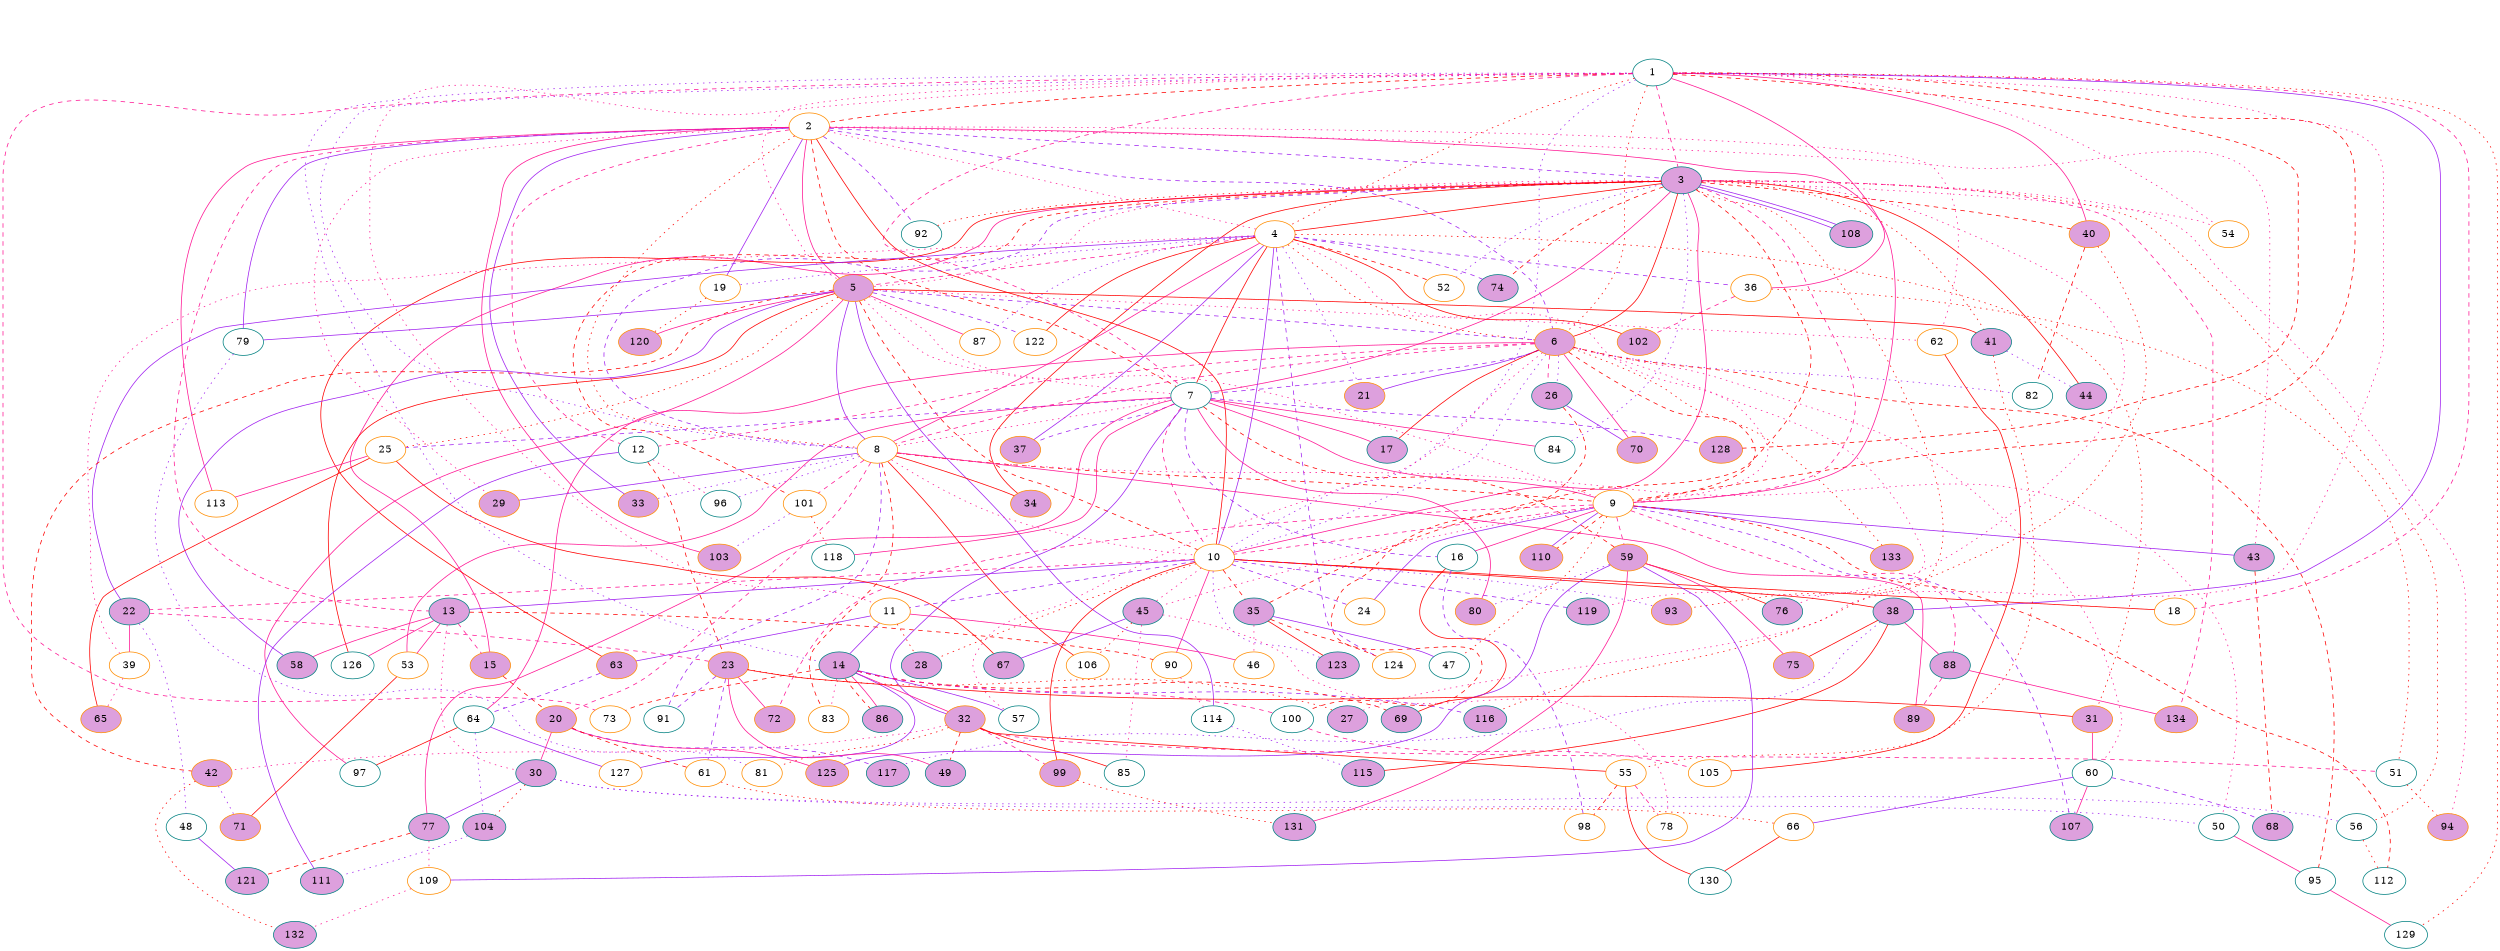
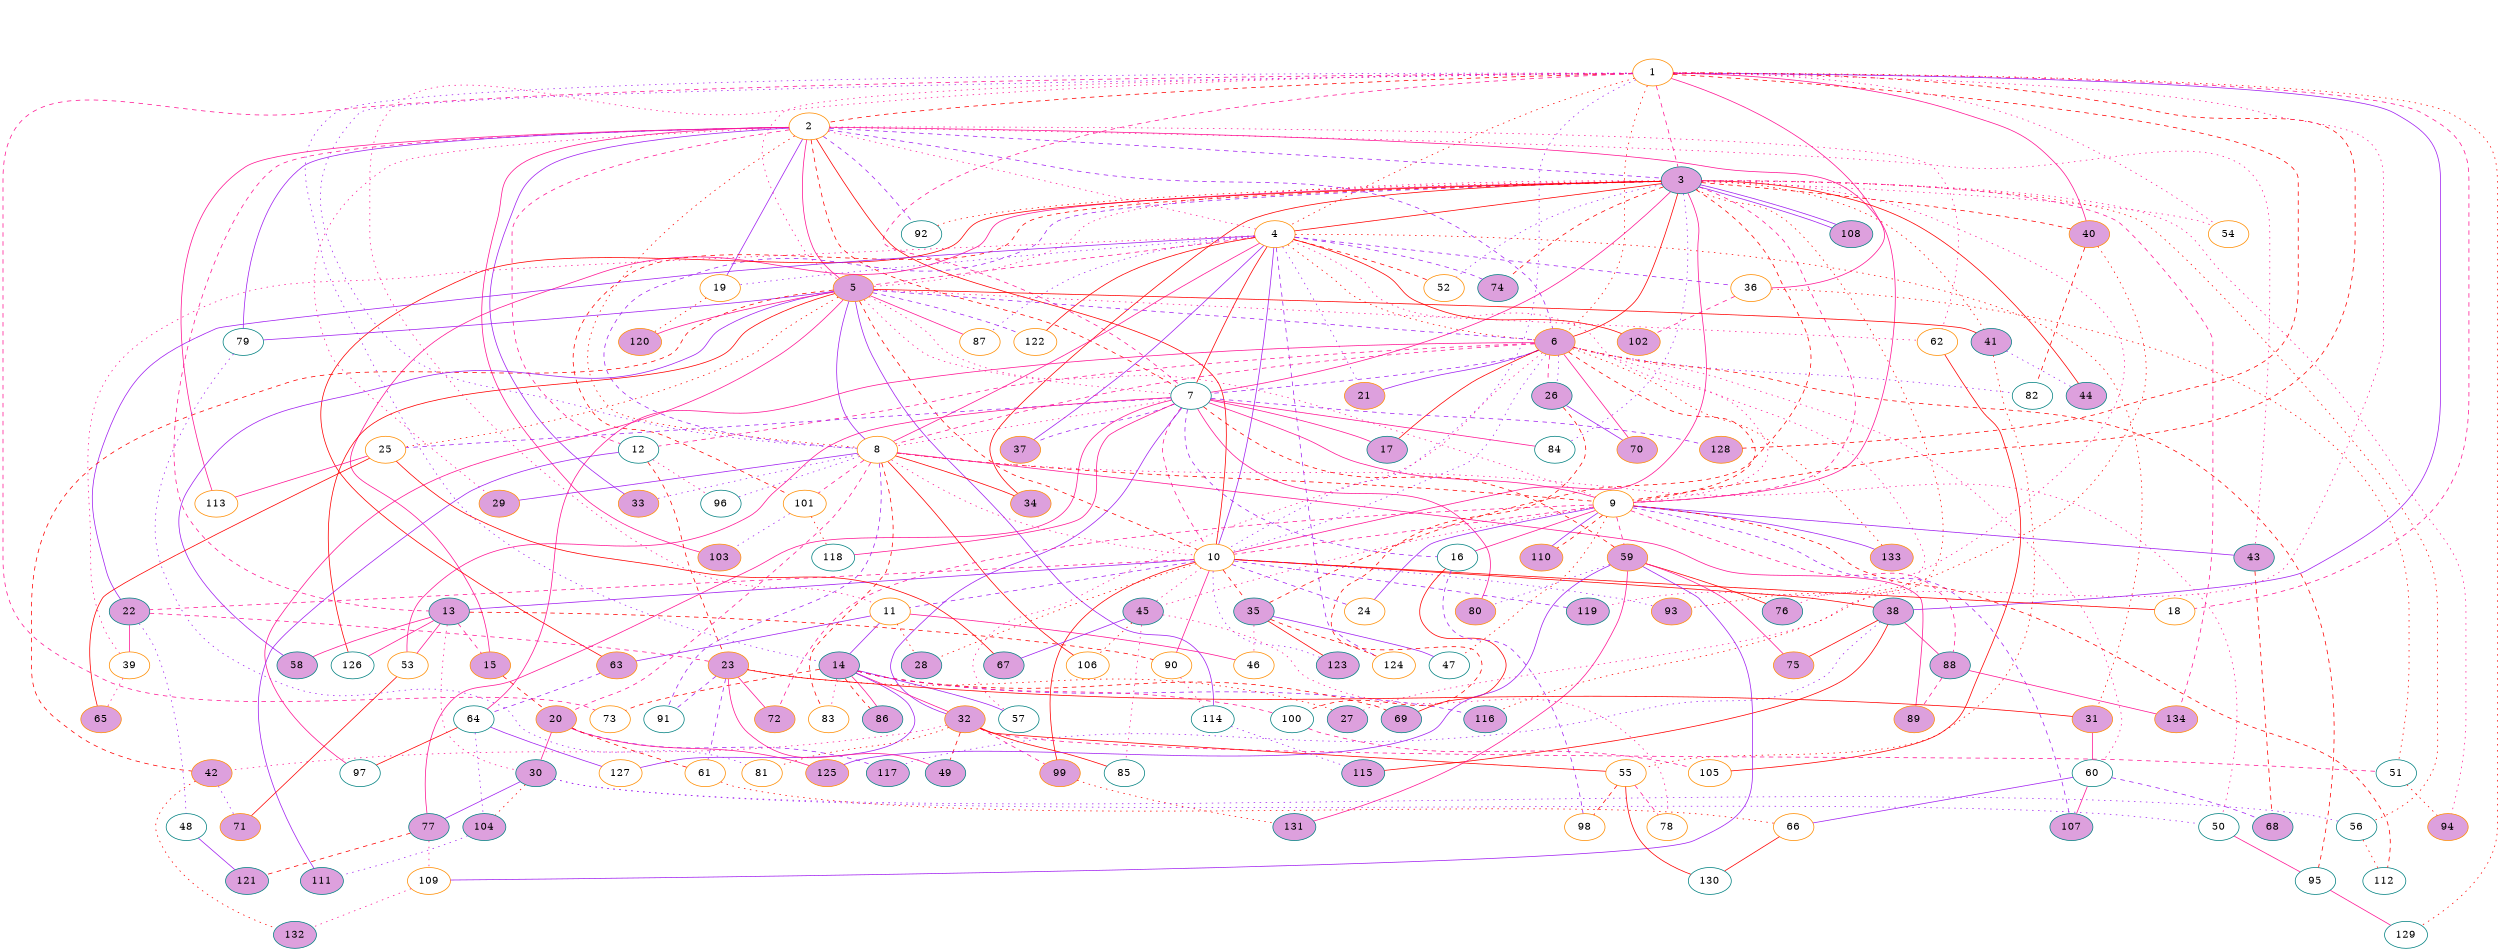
(1653, 72) -> (1653, 72)
